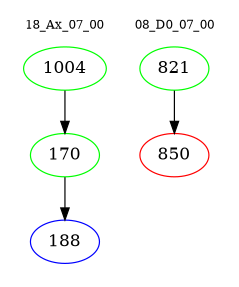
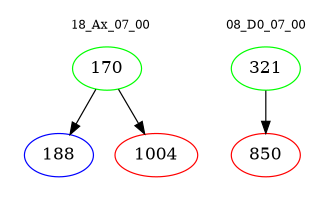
(65, 69) -> (156, 155)
(174, 69) -> (266, 69)
(65, 106) -> (129, 106)
